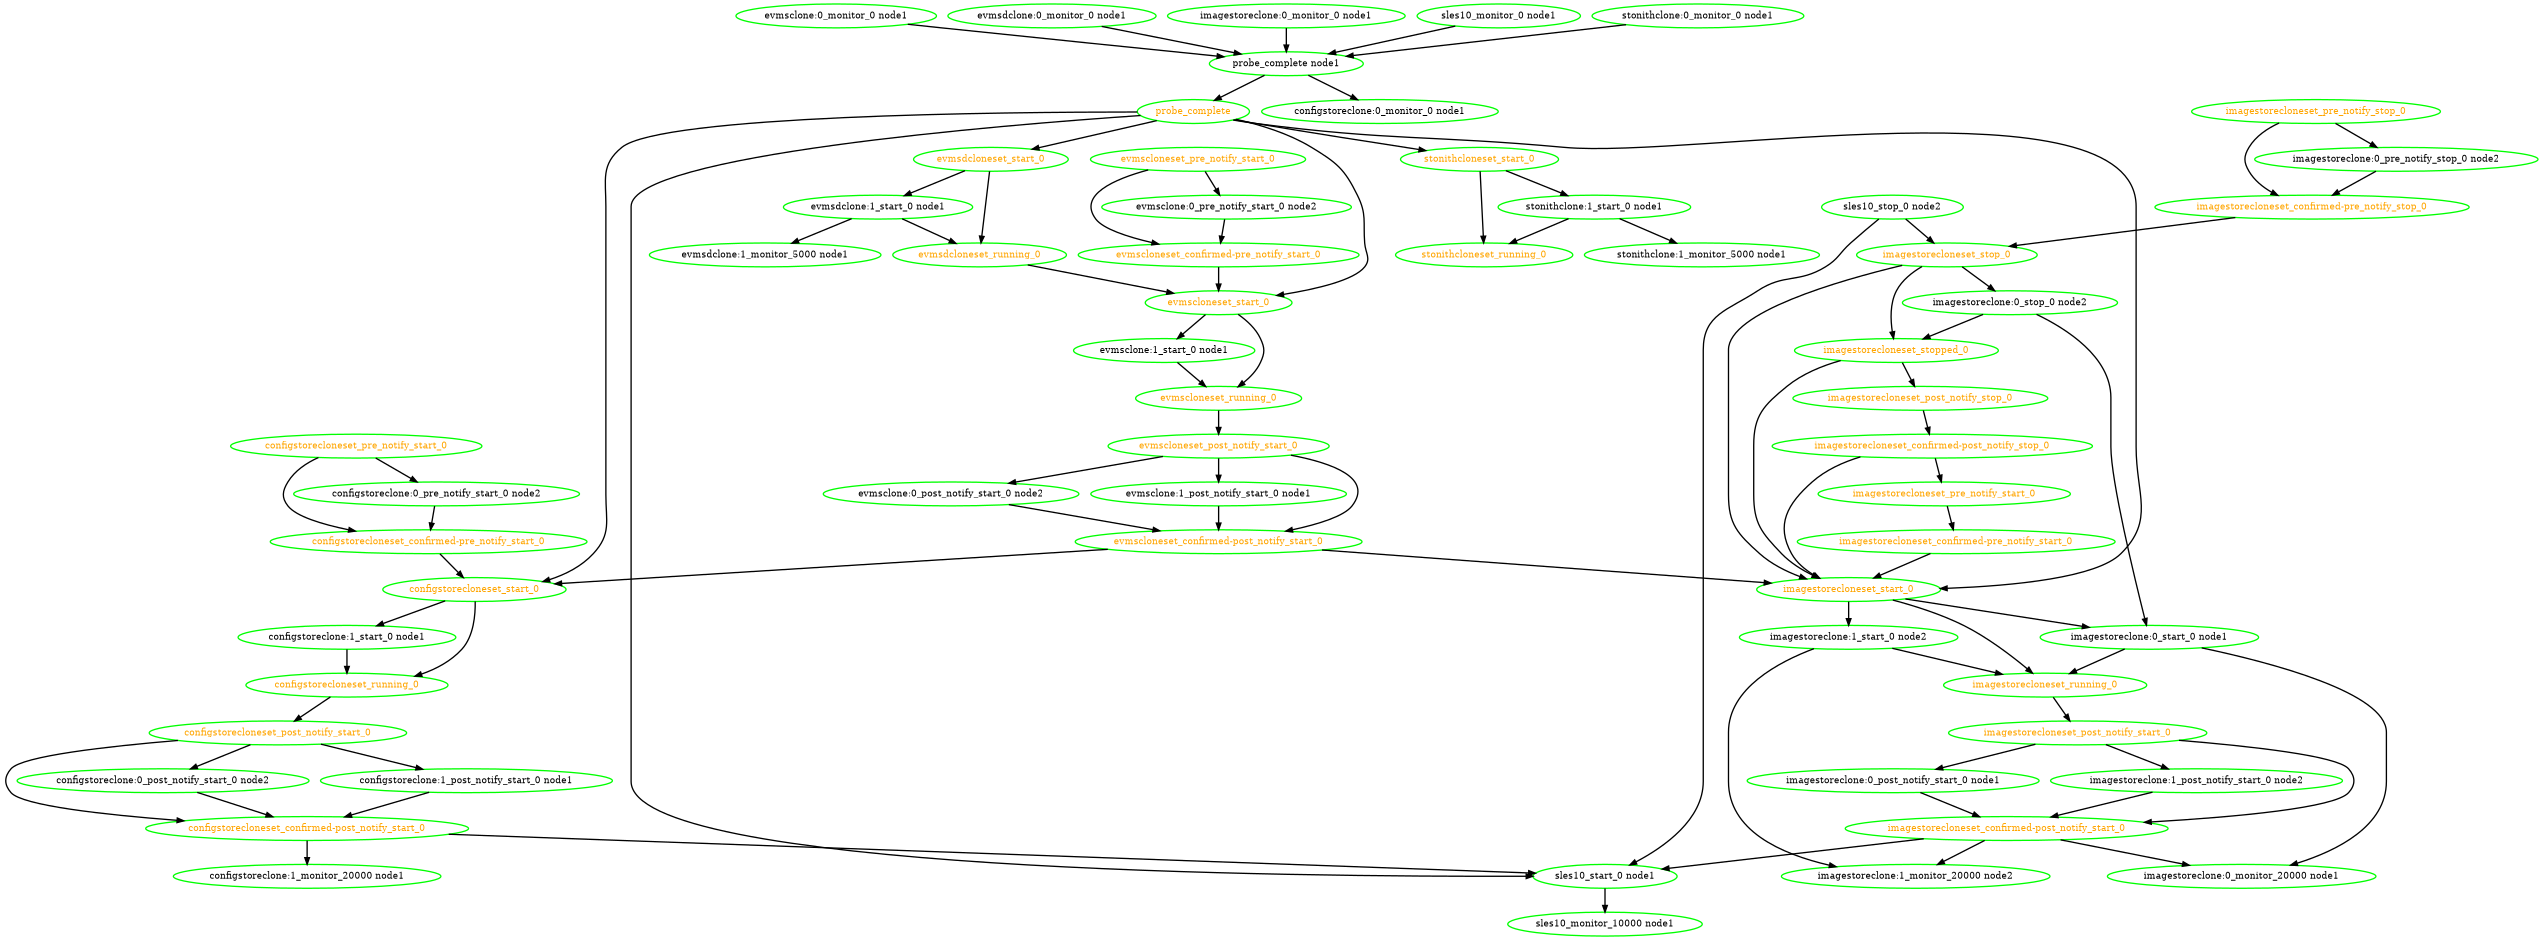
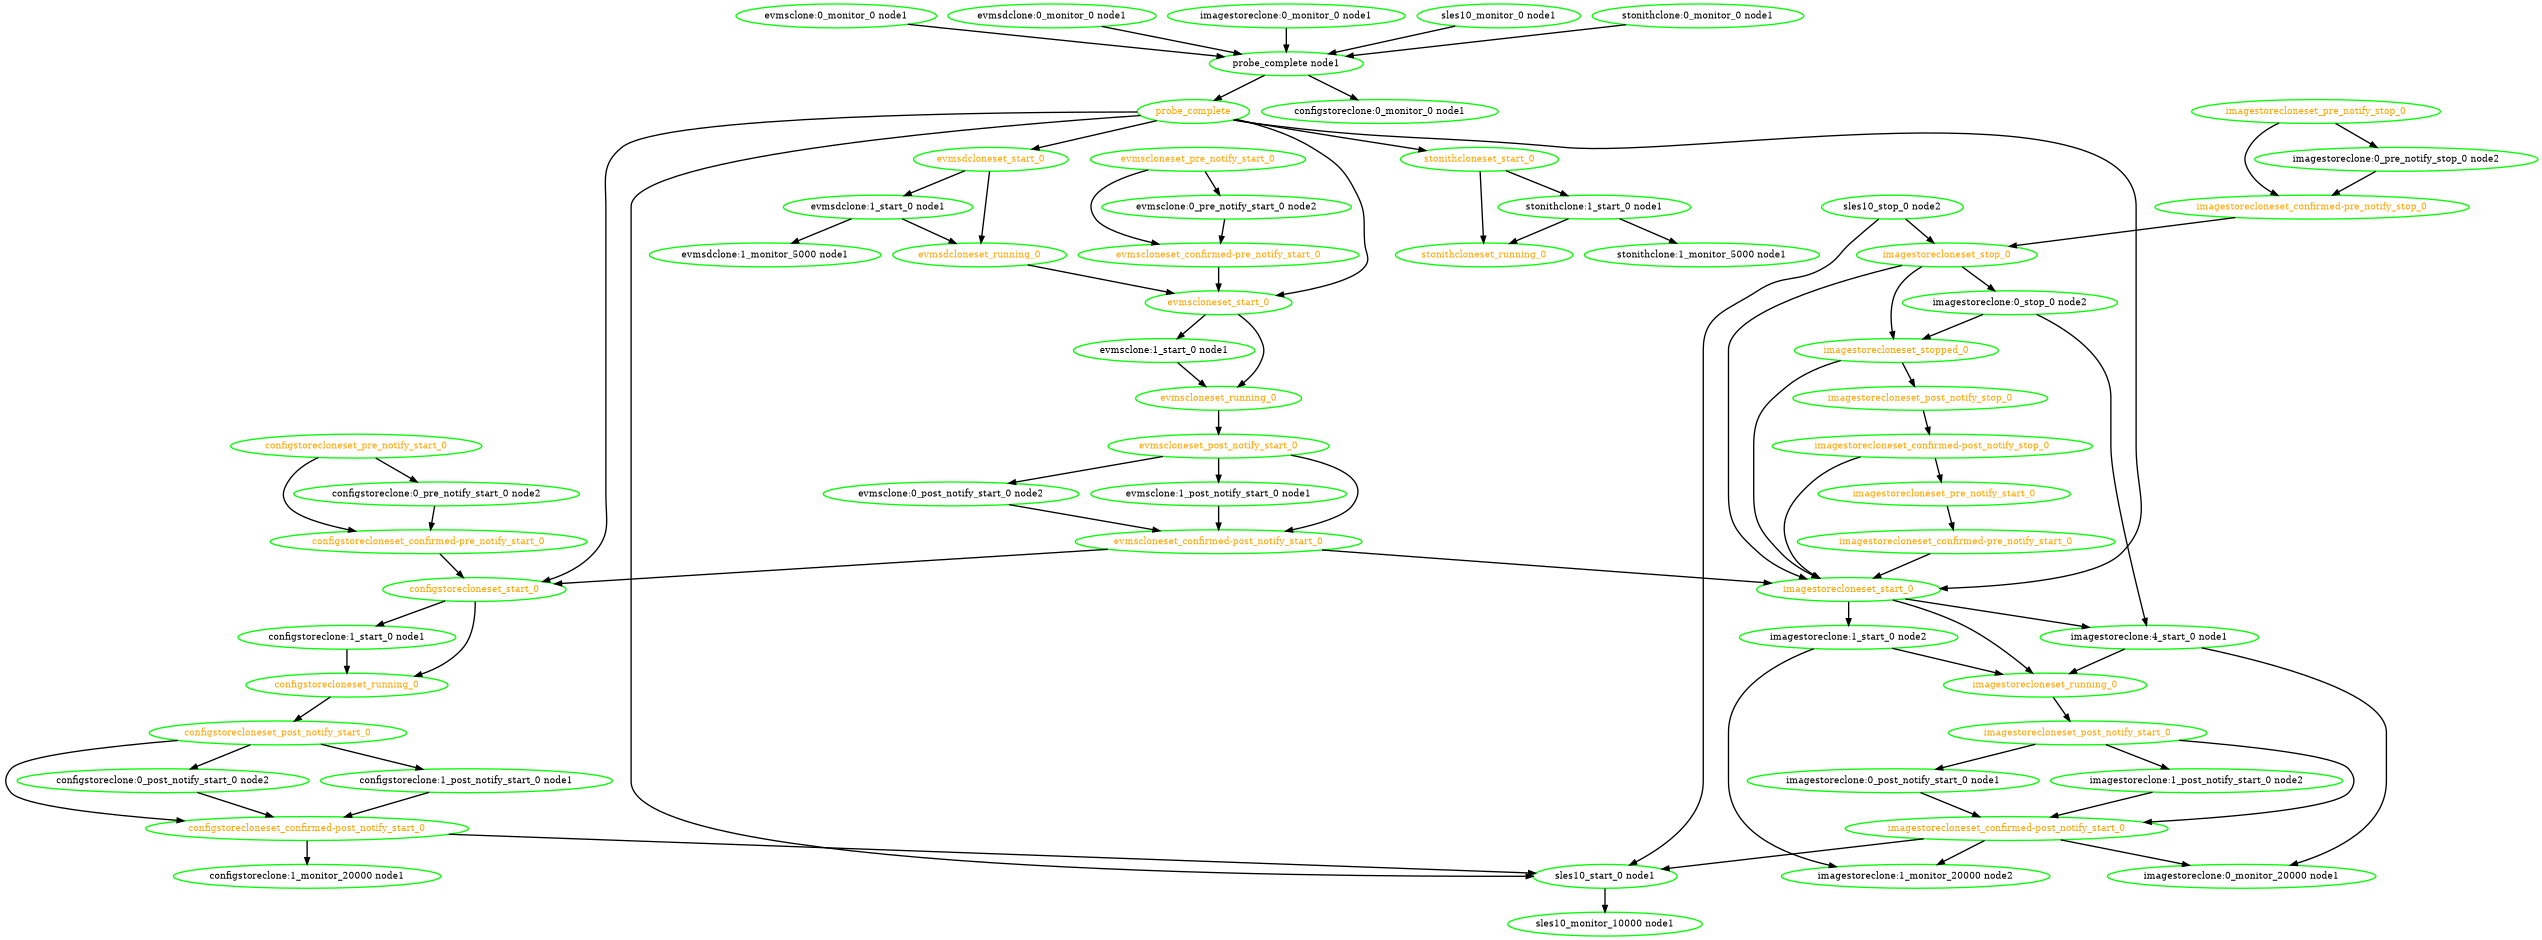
(2149, 637) -> (2149, 637)
